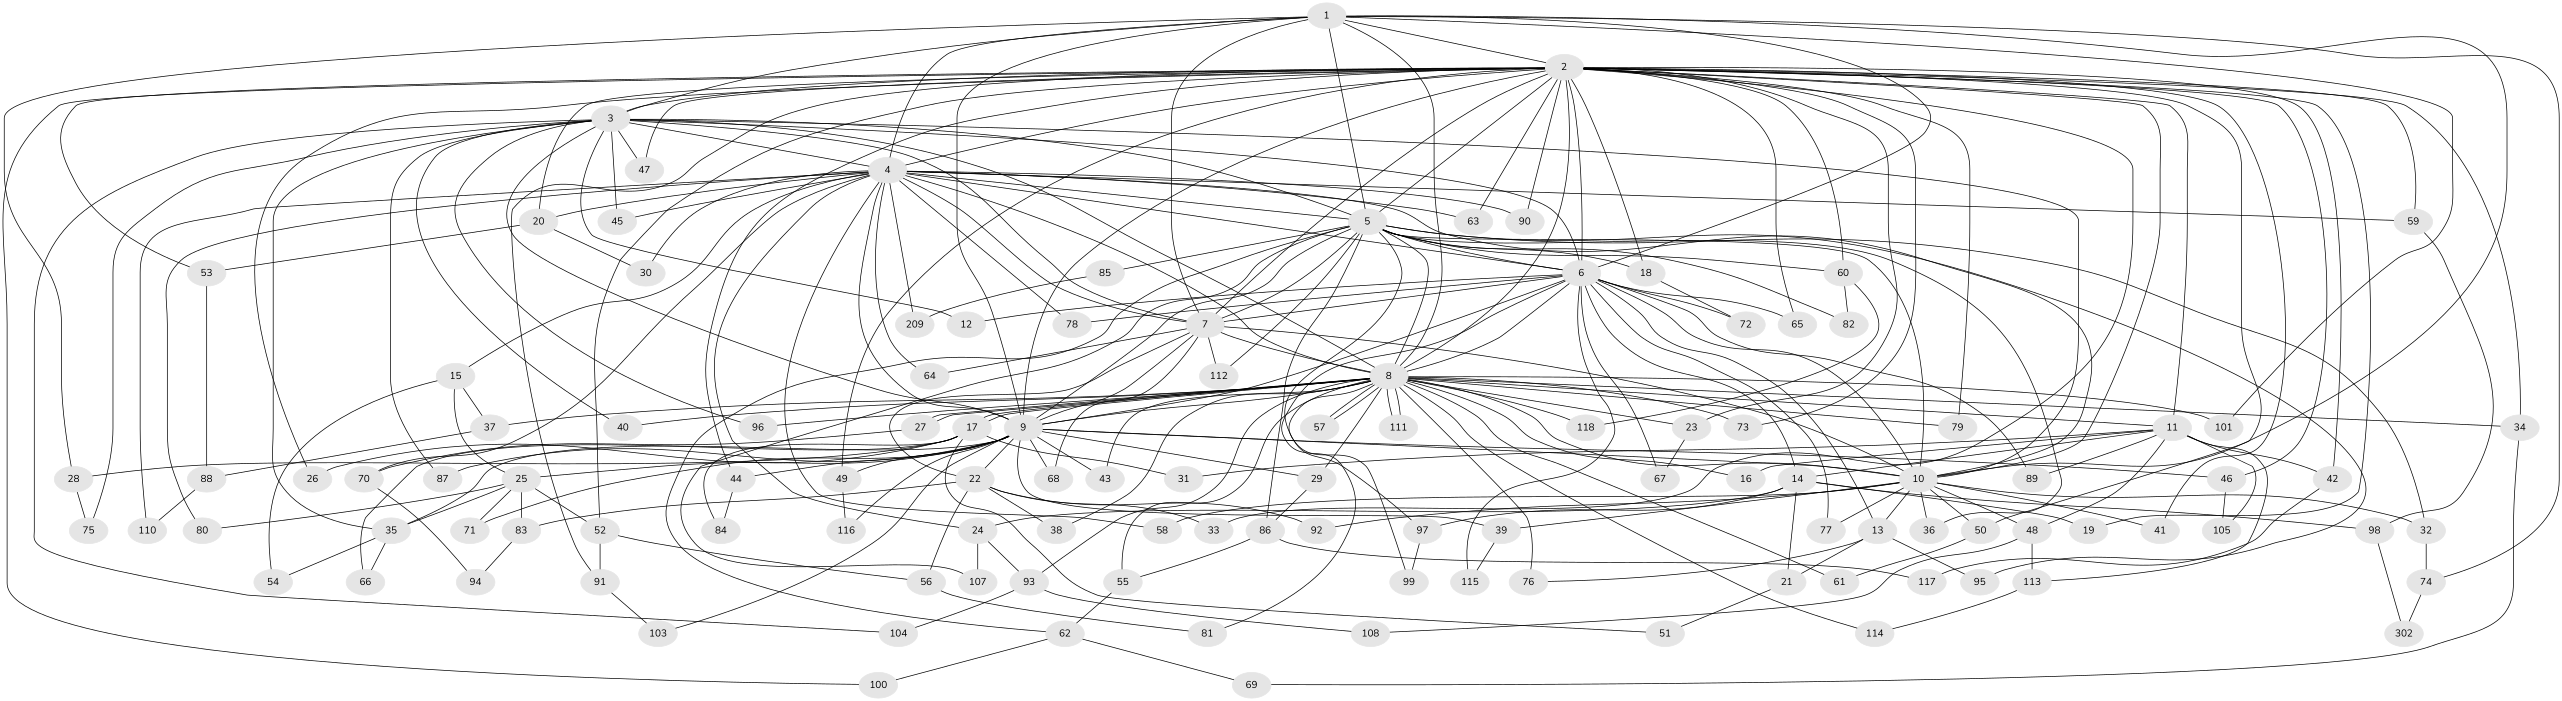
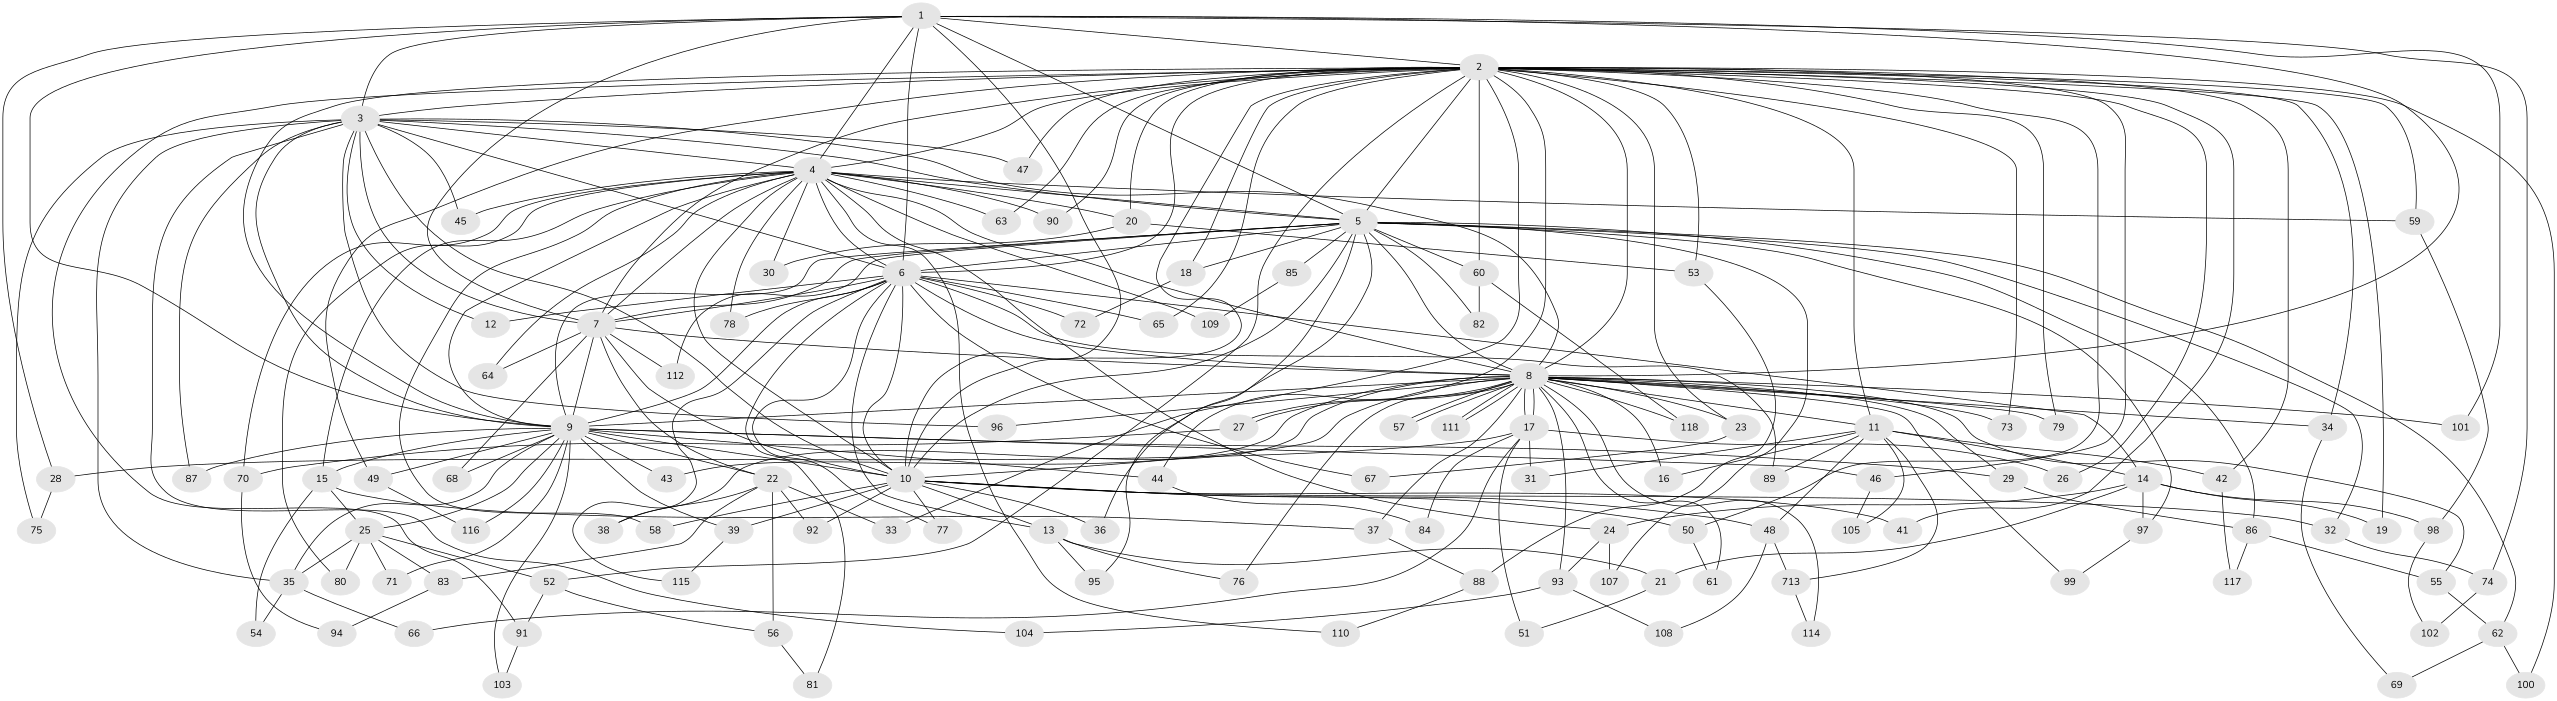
(915, 325) -> (1210, 325)
(623, 428) -> none
none -> (442, 444)
(2032, 582) -> (1791, 582)
(2404, 634) -> (2430, 634)
